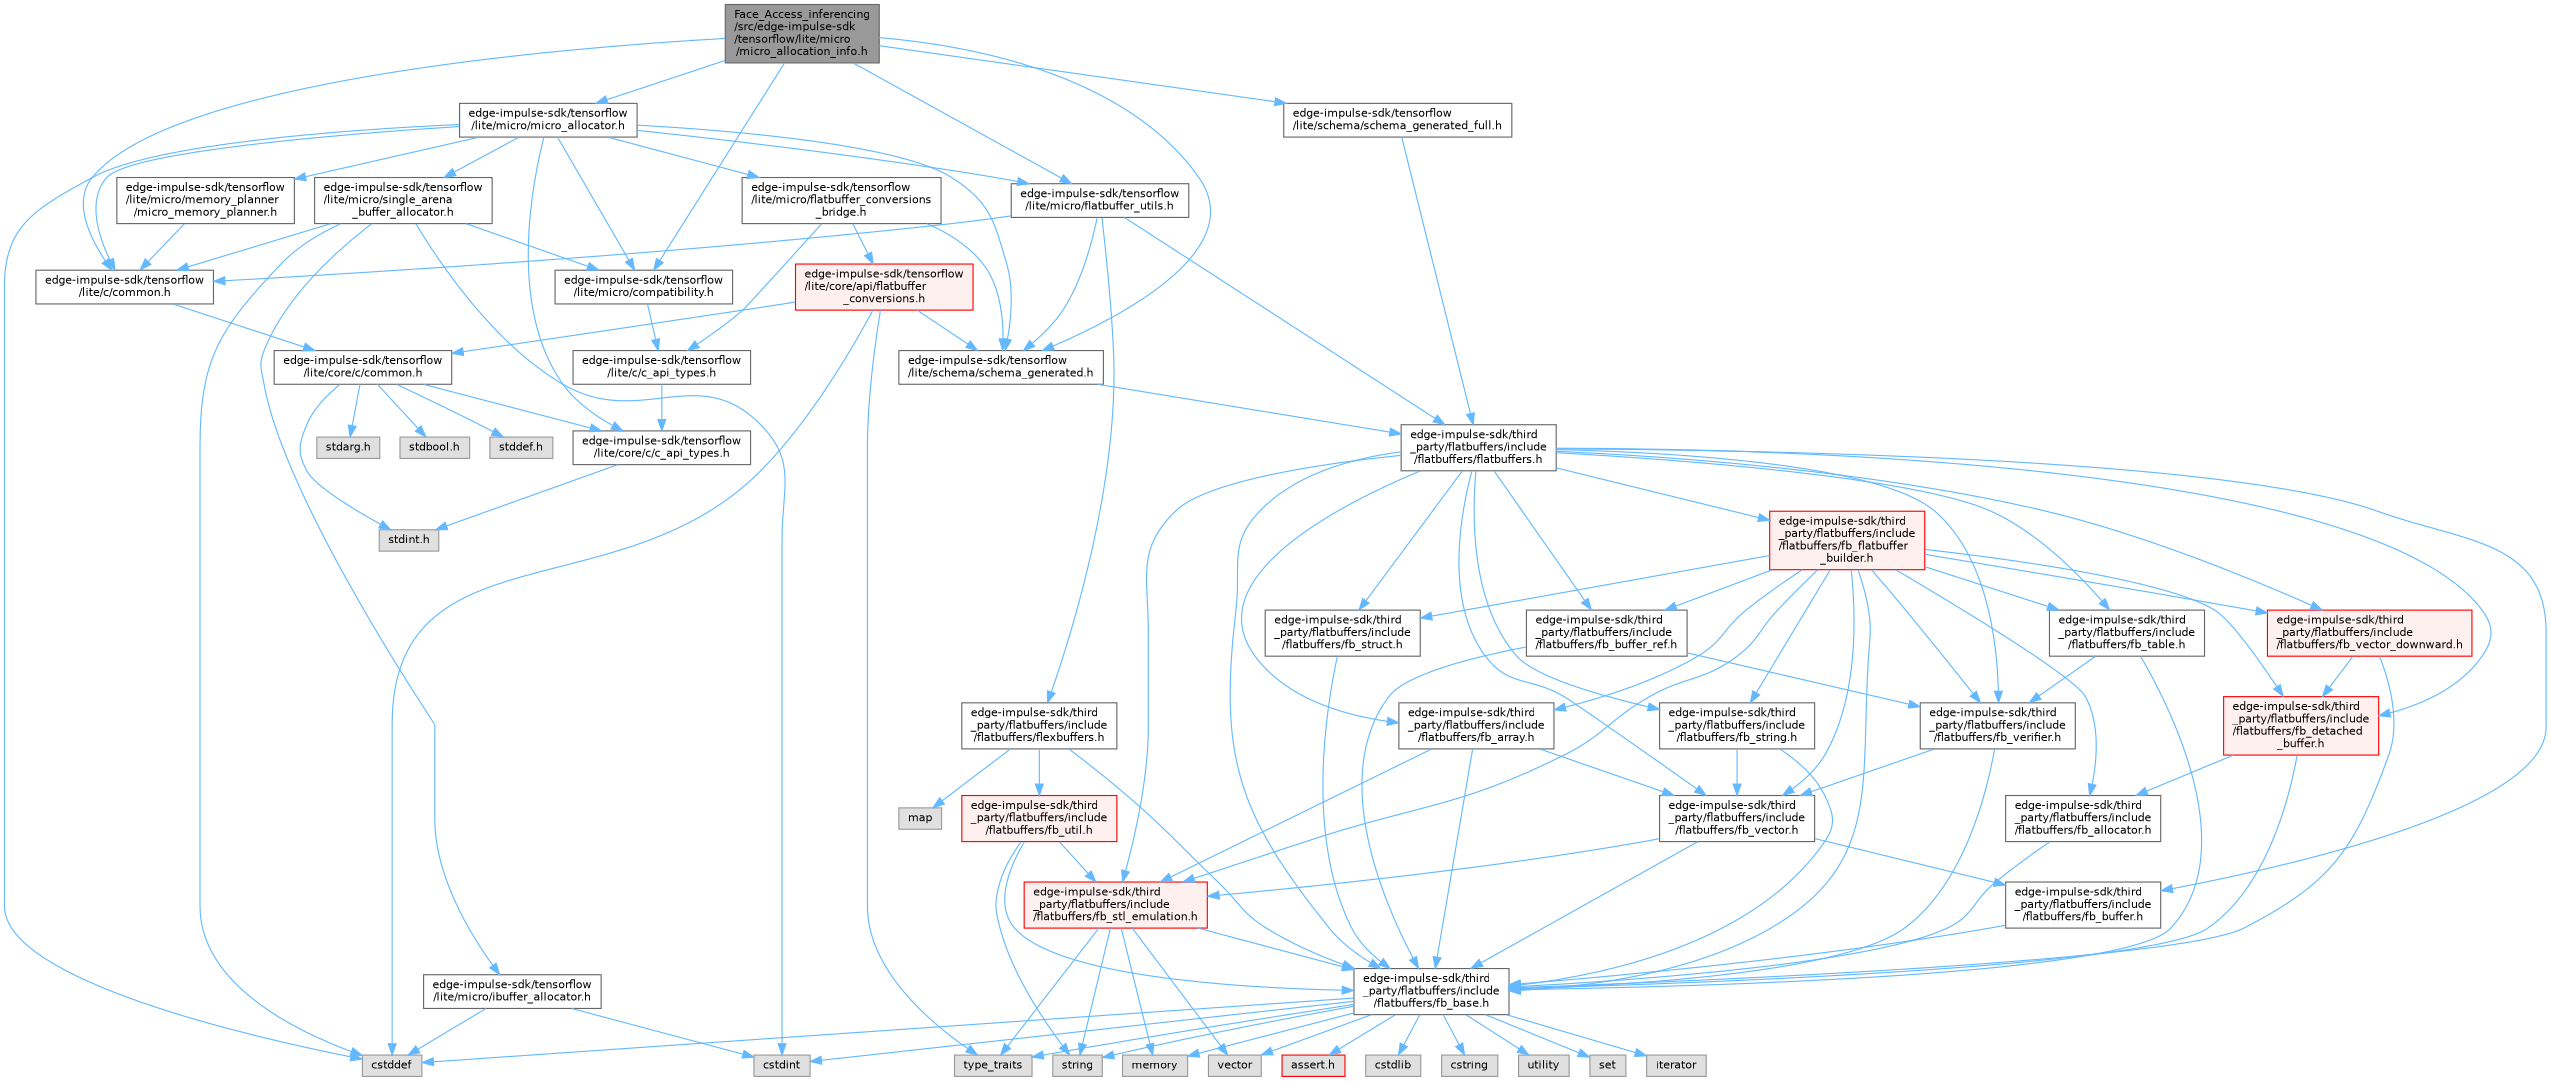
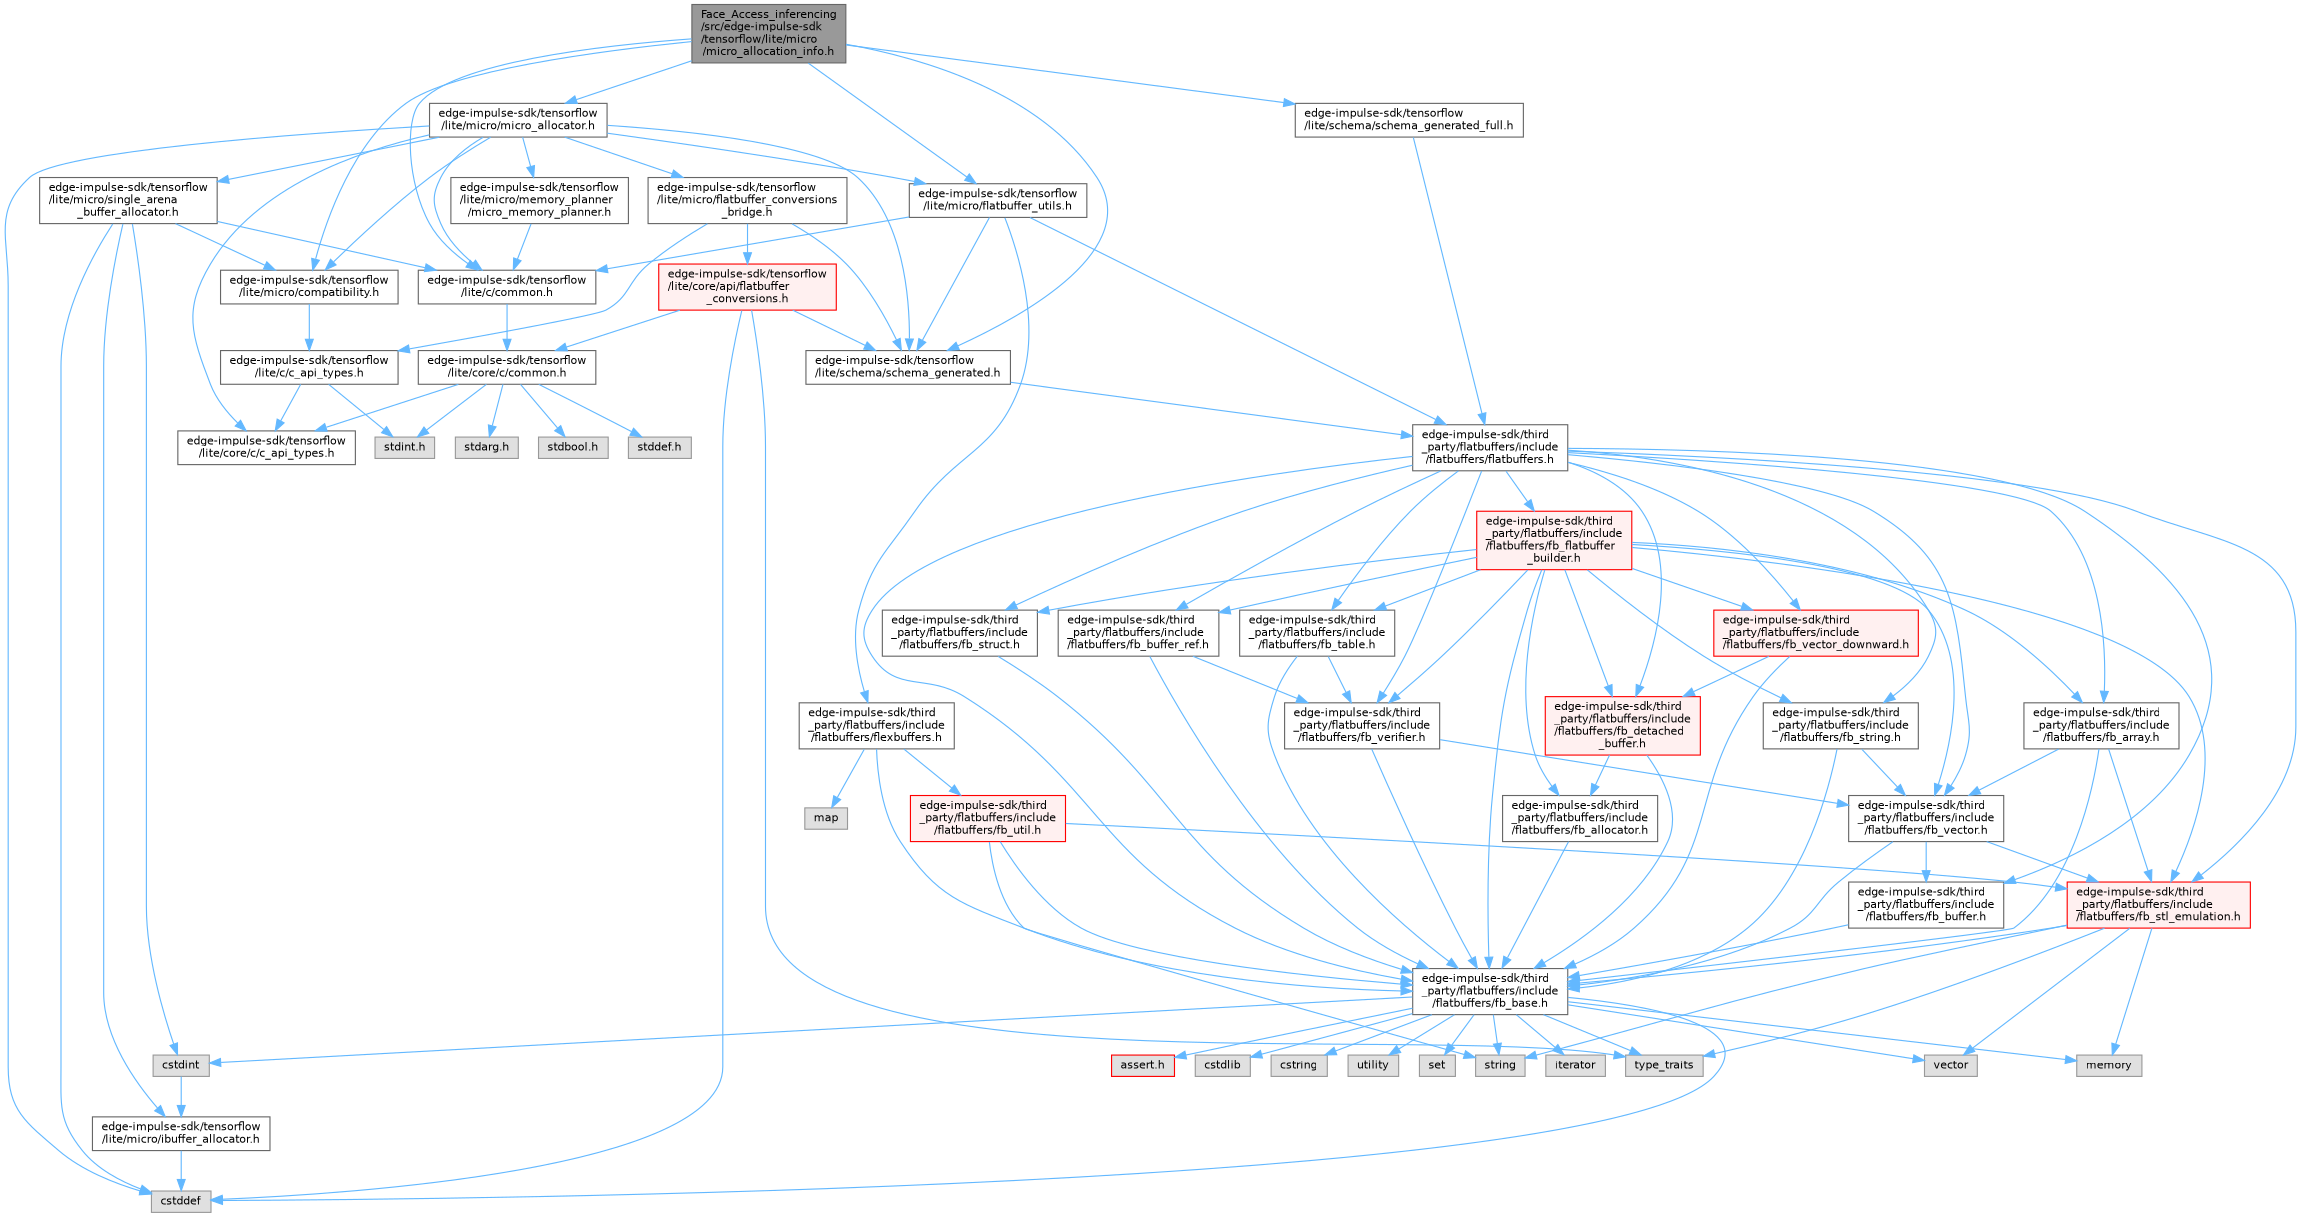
(532, 495) -> (356, 407)
(657, 1031) -> (181, 1091)
